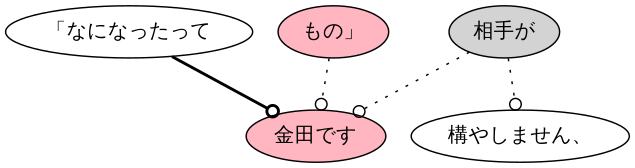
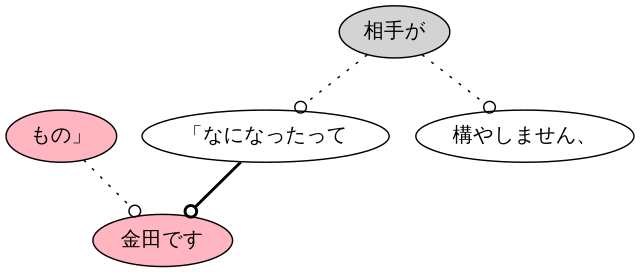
(417, 80) -> (336, 79)
